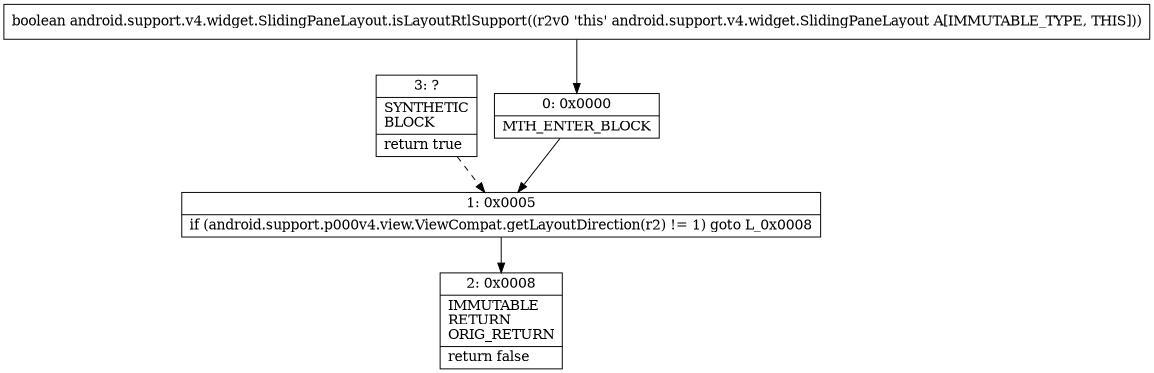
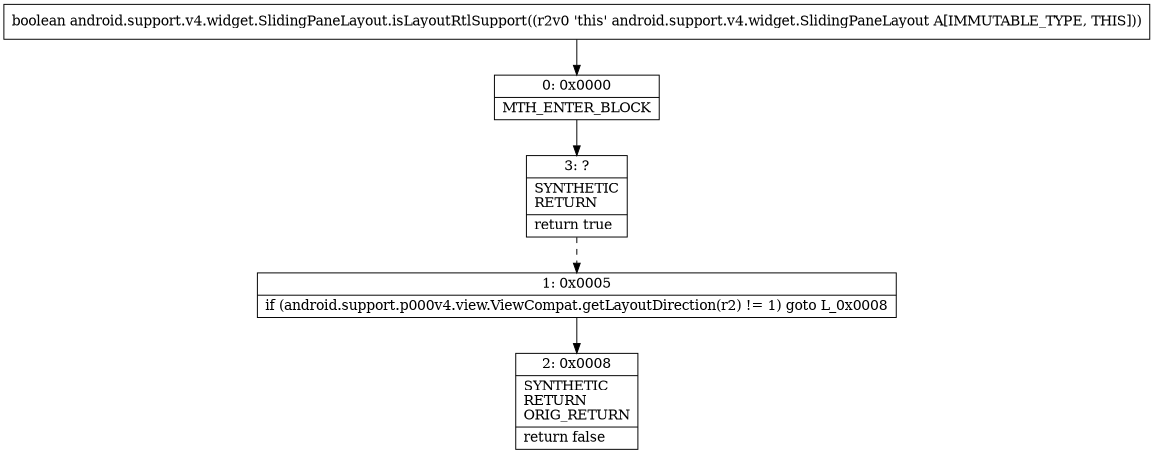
(409, 123) -> (566, 203)
(542, 161) -> (577, 133)
(493, 306) -> (566, 386)
